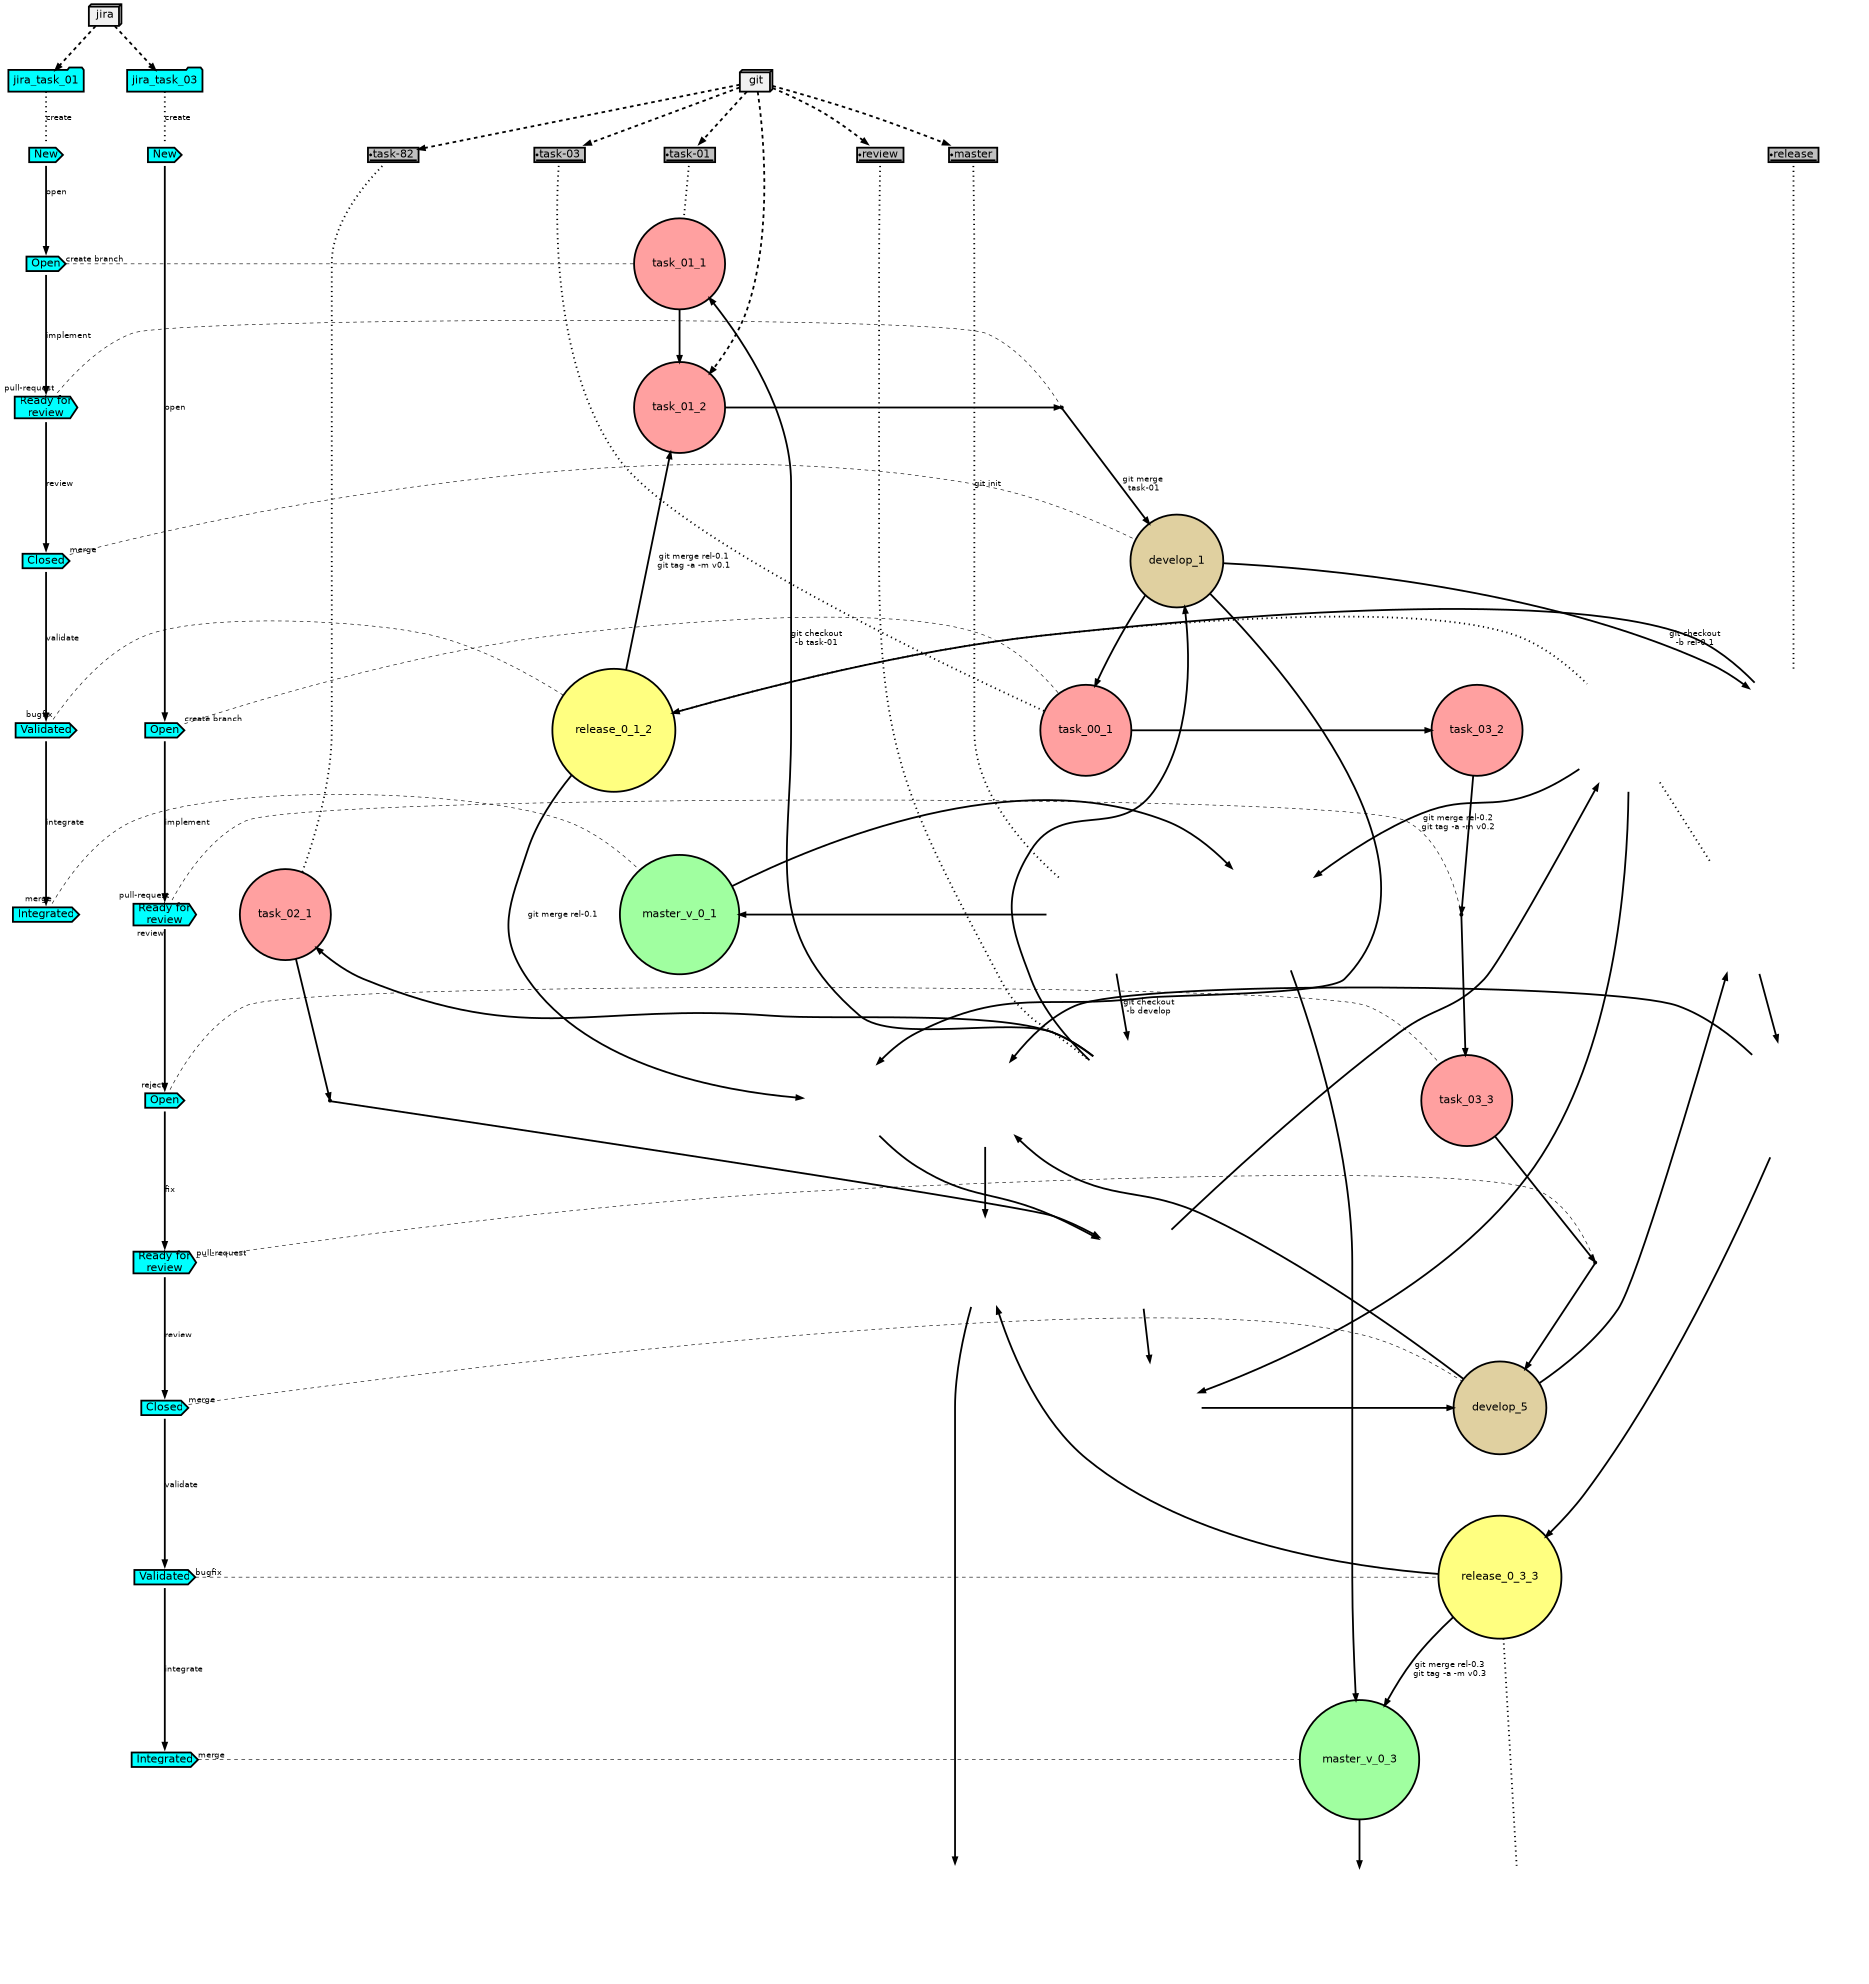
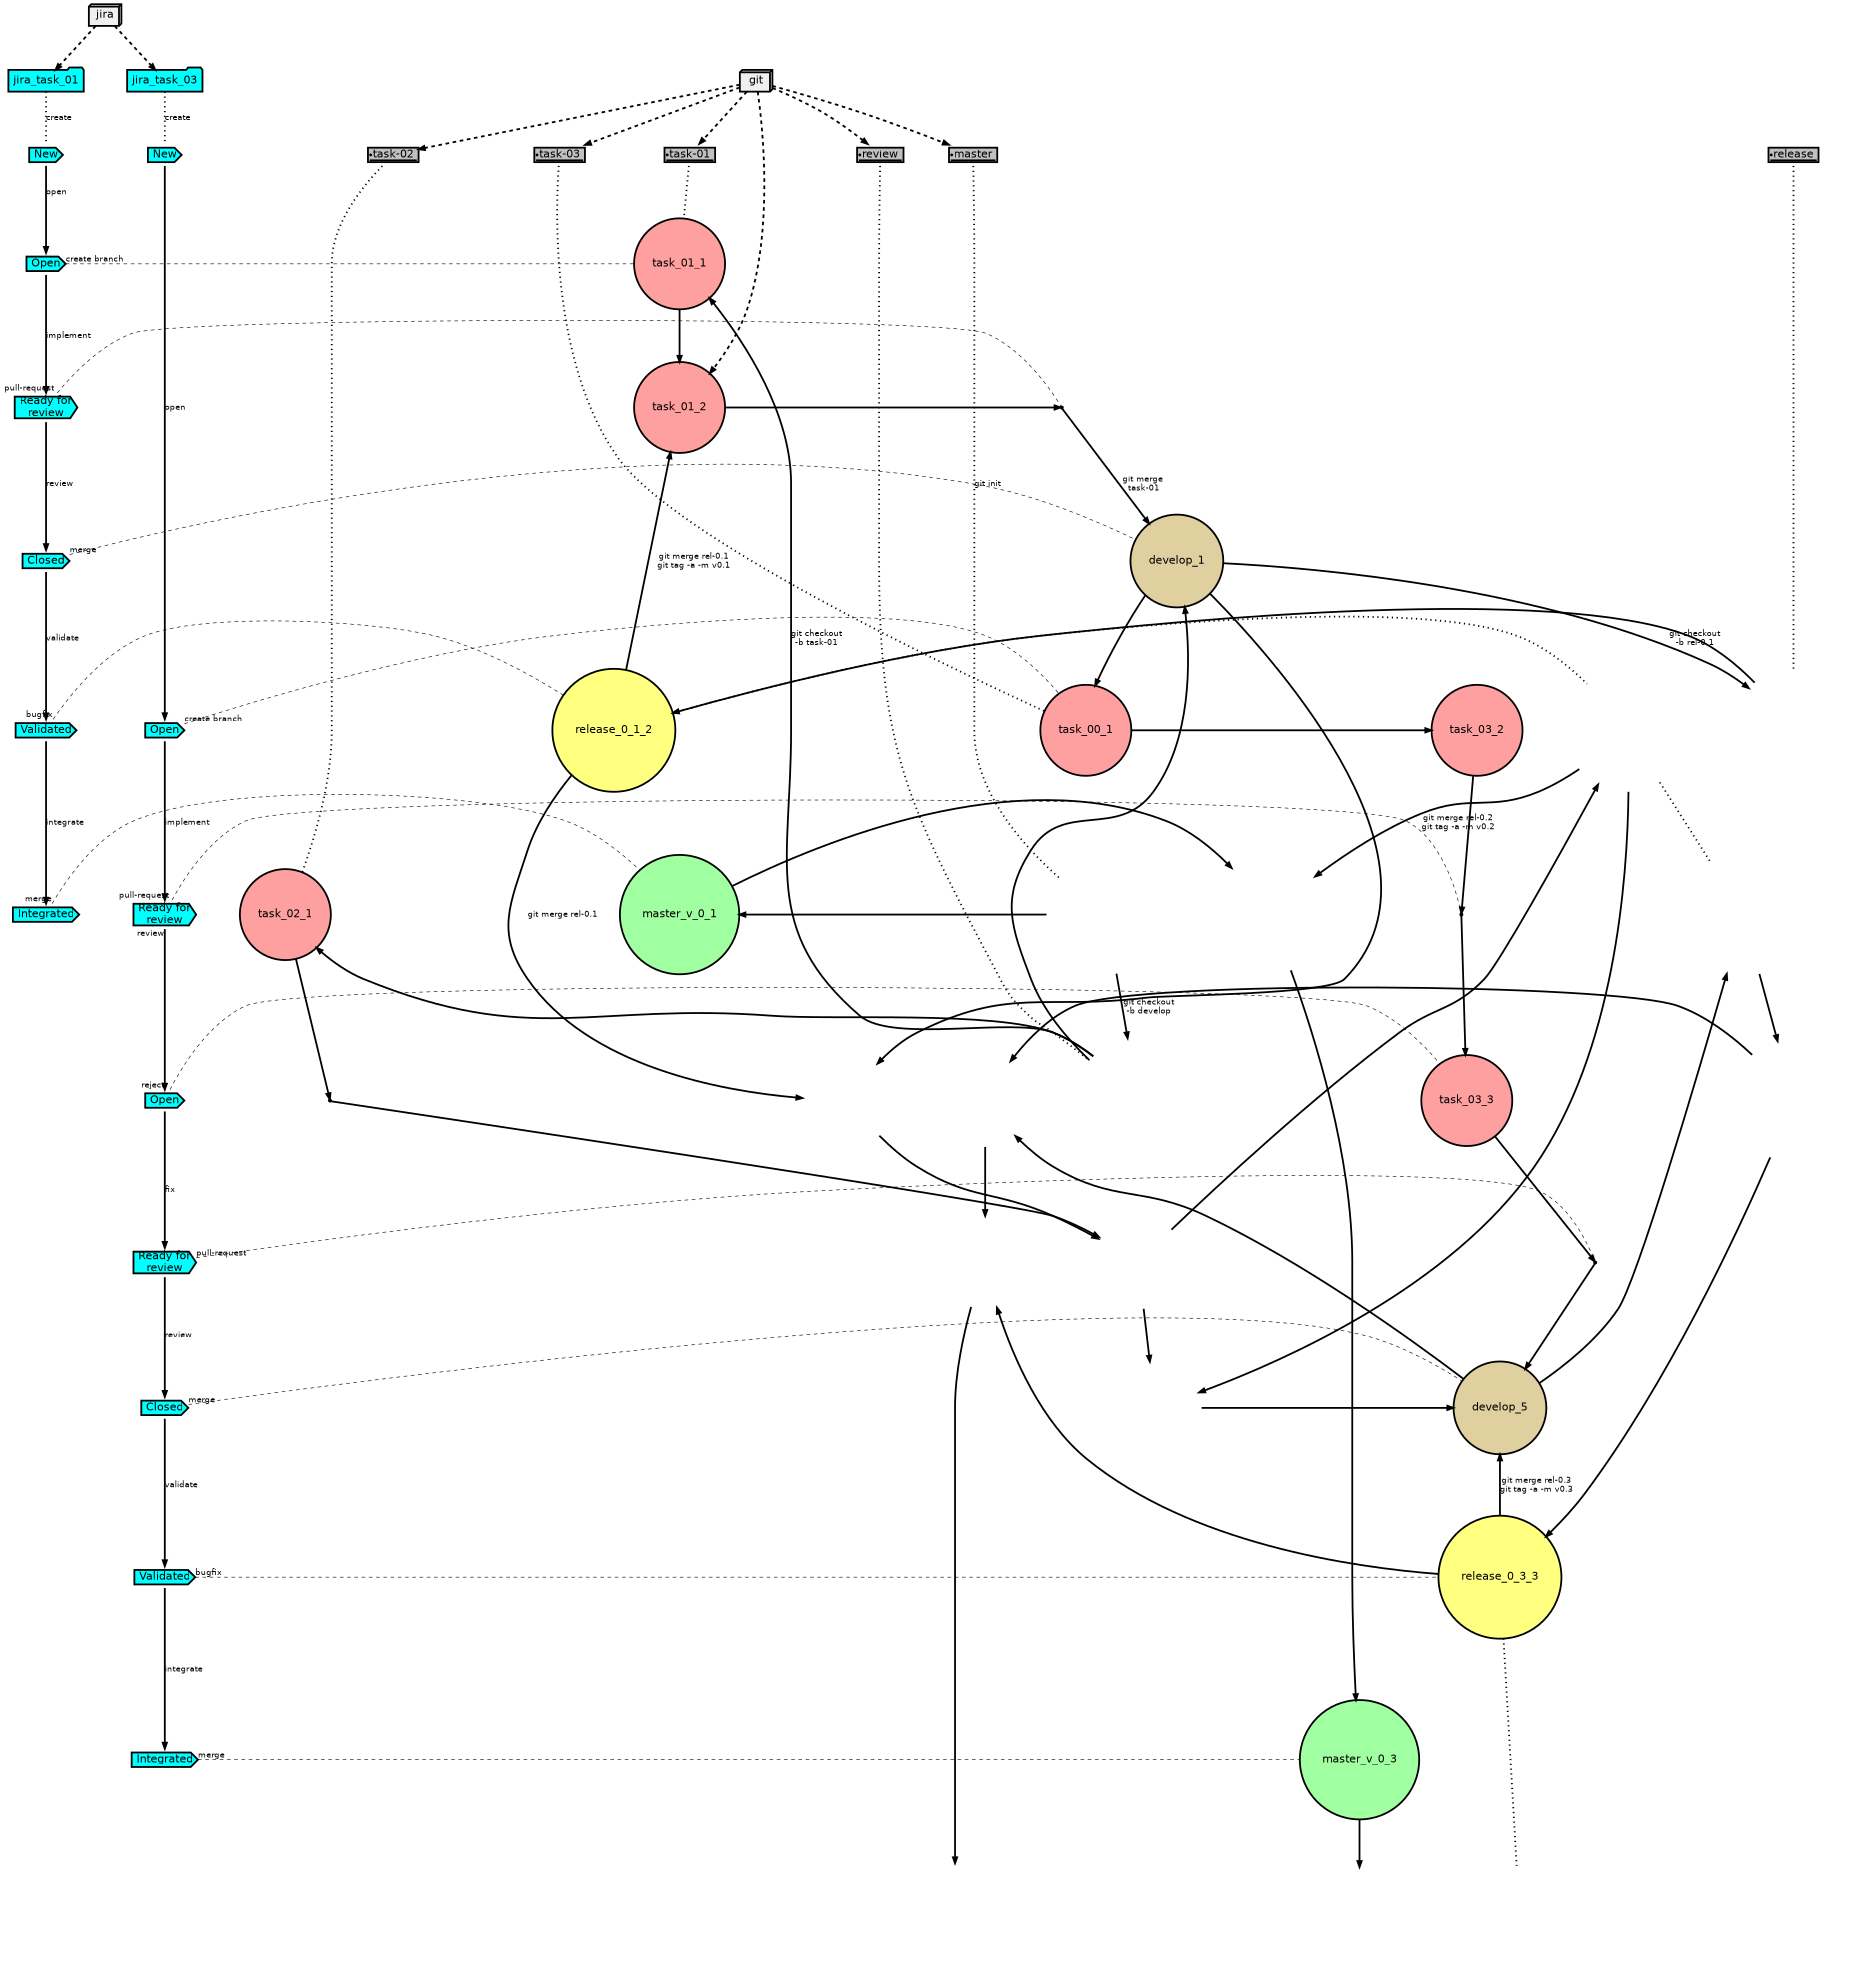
(393, 155) -> (393, 155)
(1417, 1656) -> (1500, 1488)
